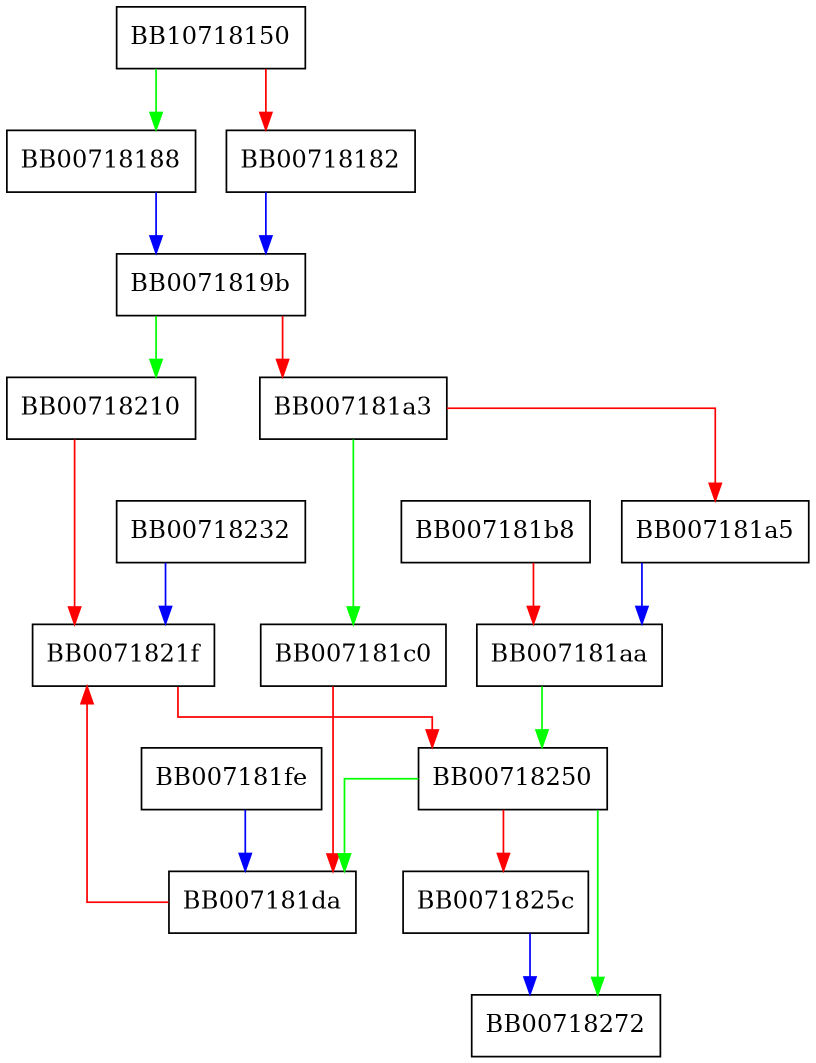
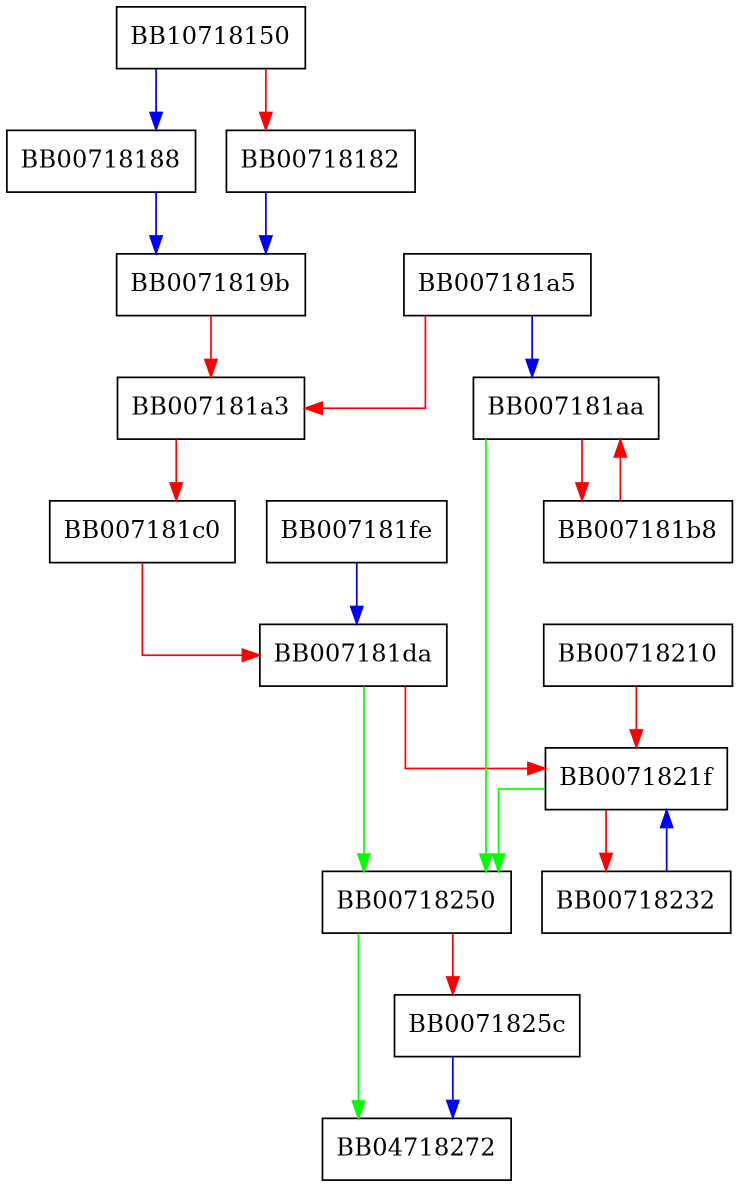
(156, 91) -> (156, 91)
(156, 338) -> none
(619, 408) -> (420, 408)
none -> (582, 461)
(353, 523) -> (176, 461)
(297, 717) -> (499, 798)
(344, 779) -> (364, 770)
none -> (606, 832)
(566, 1026) -> (417, 1149)
